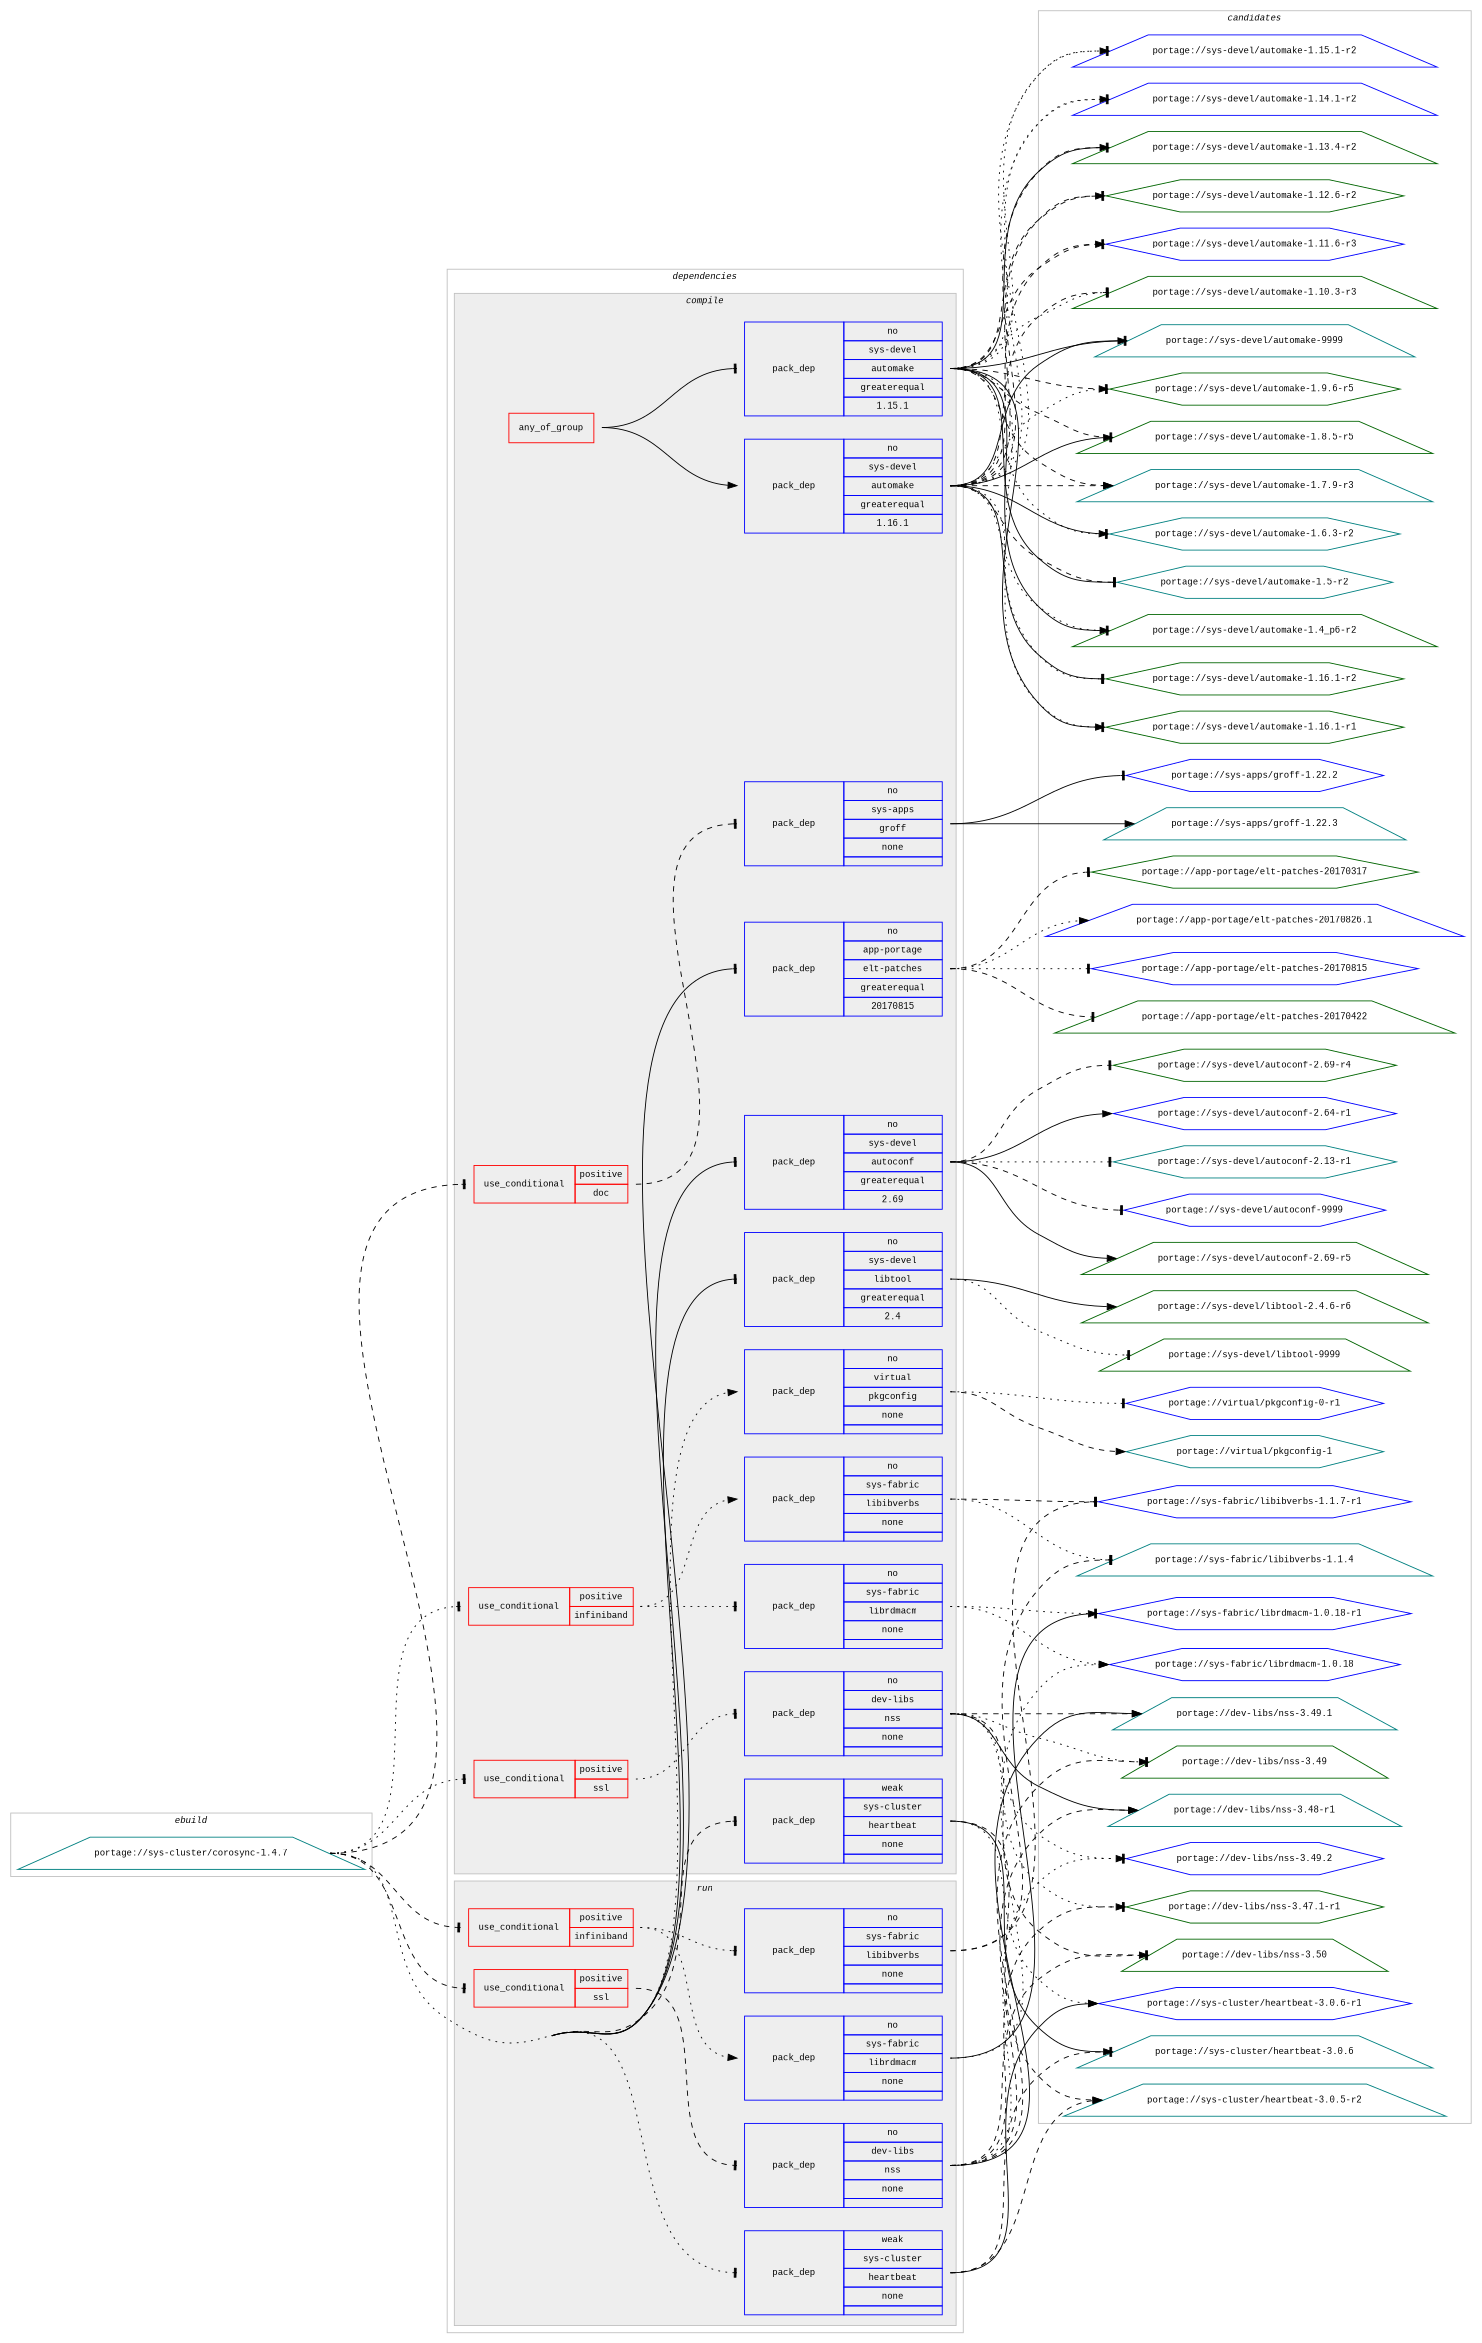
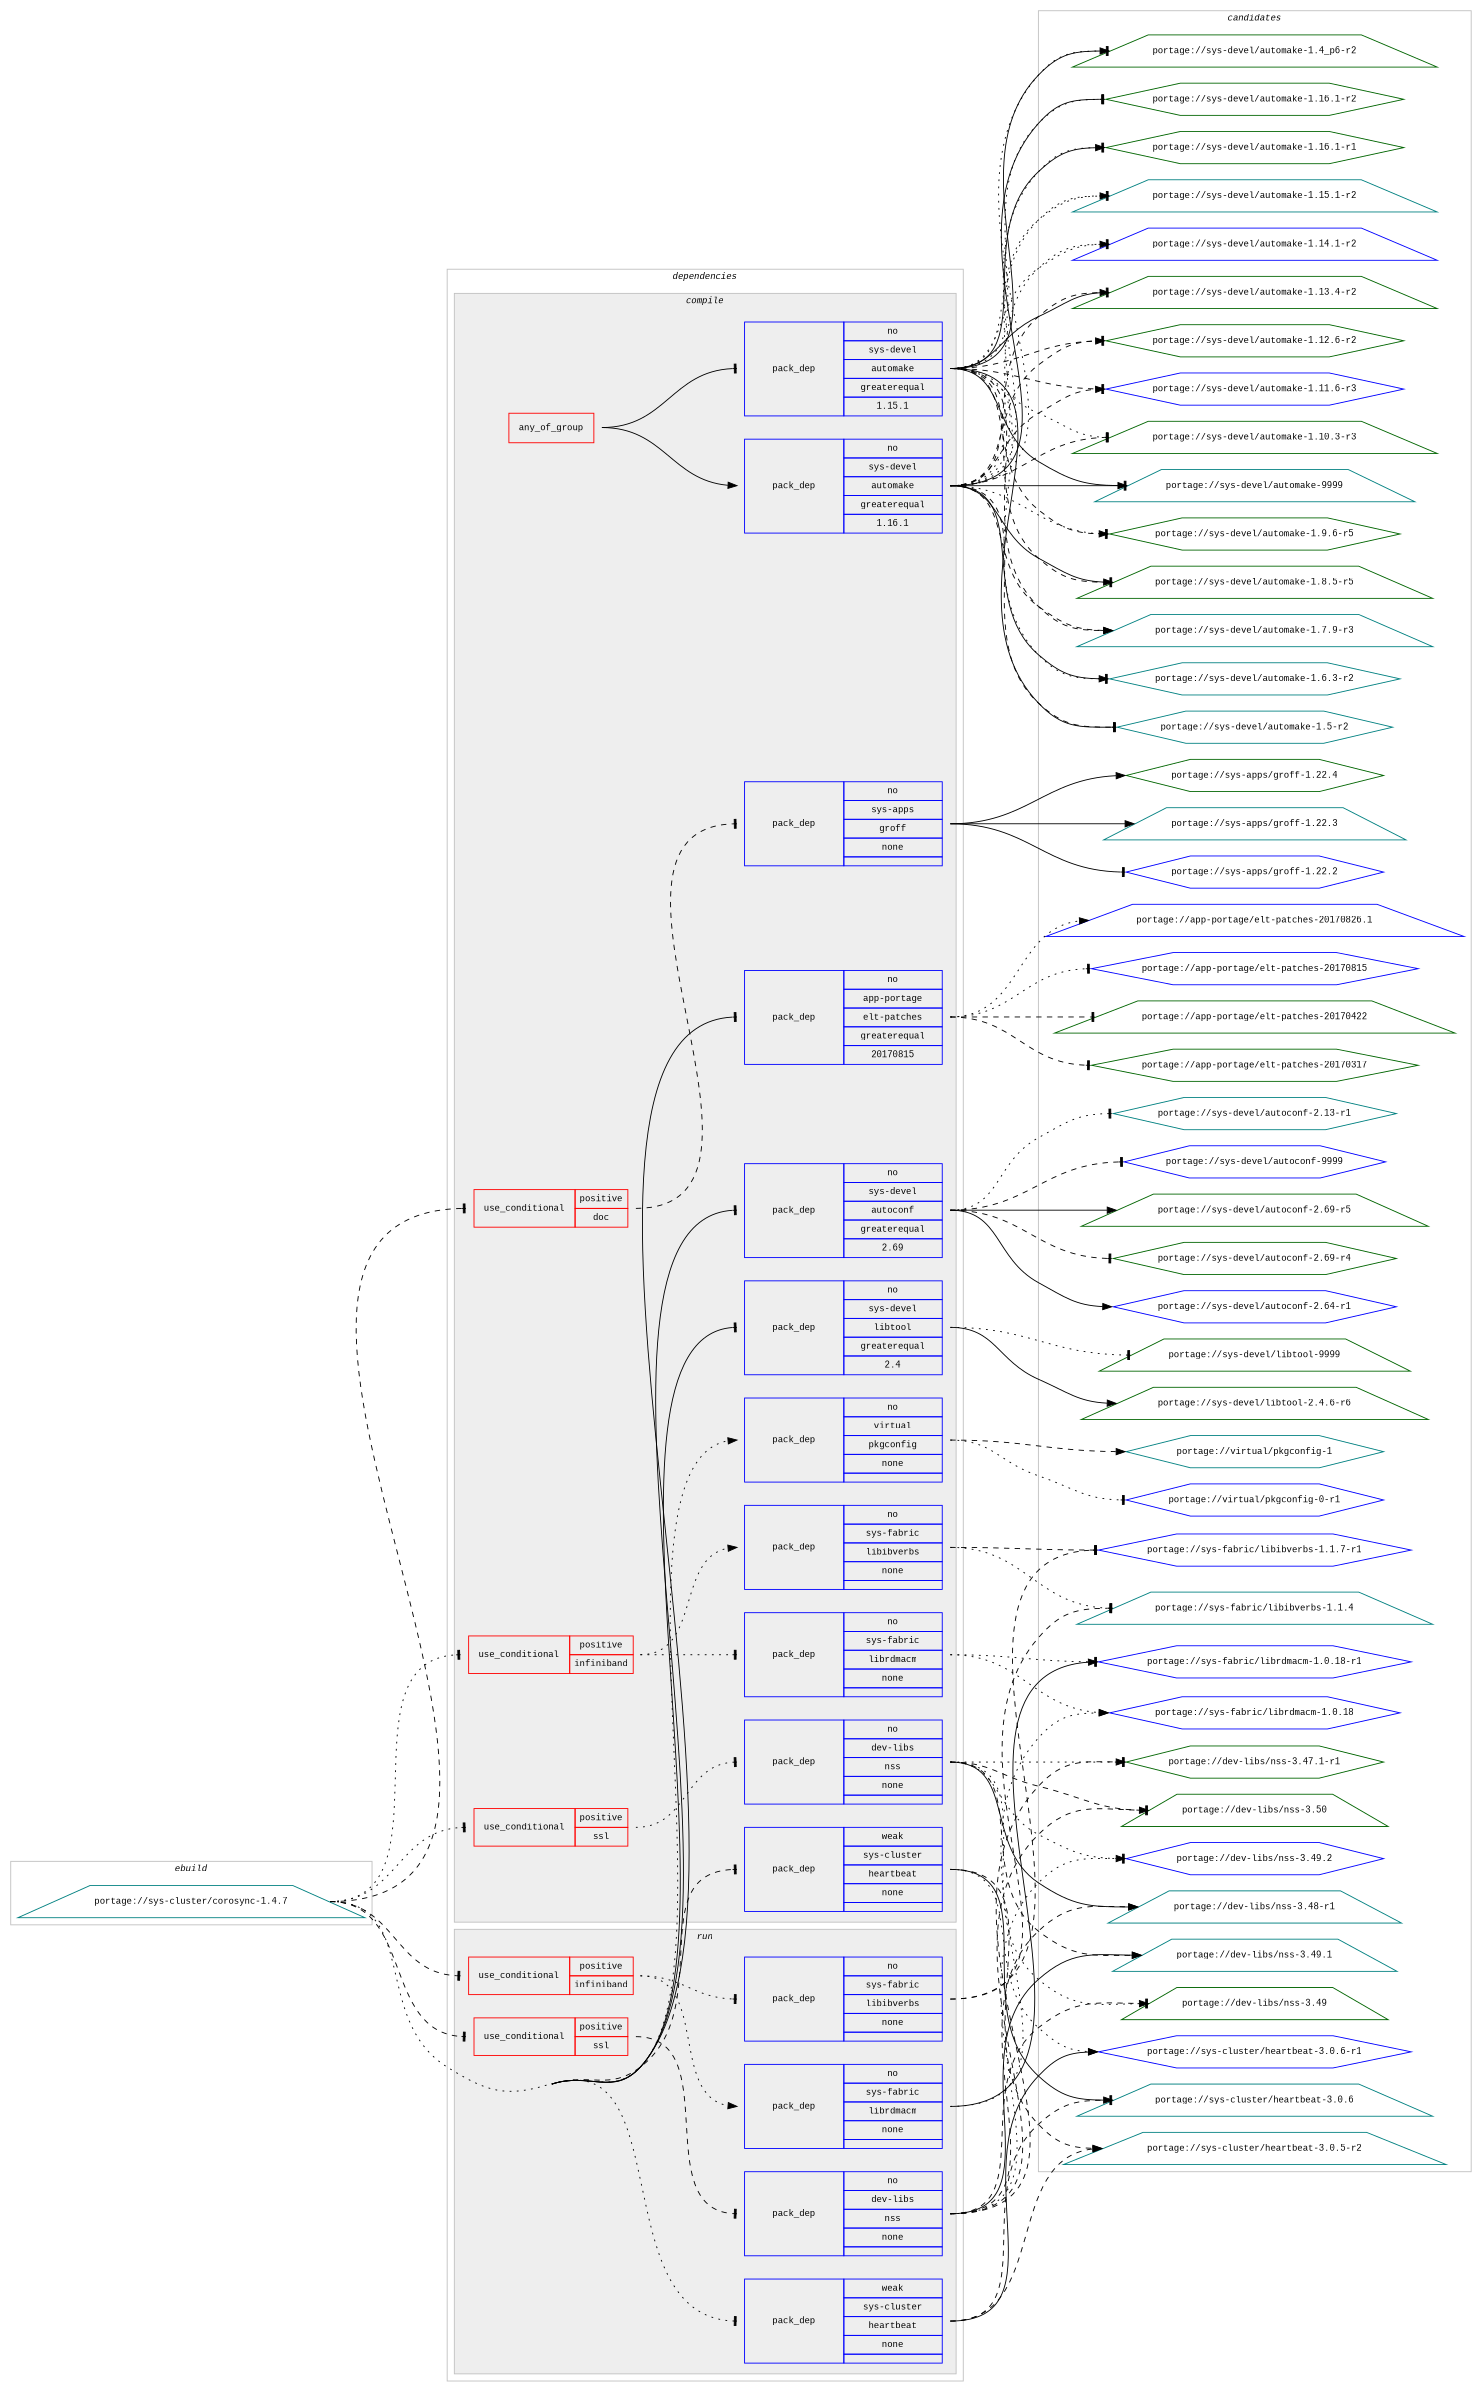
(1255, 51) -> (1255, 196)
none -> (1255, 775)
